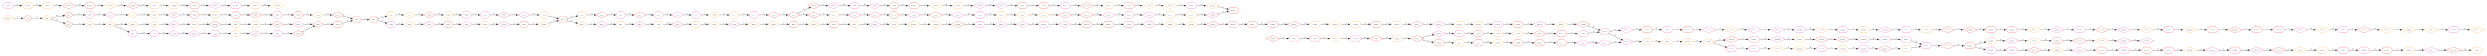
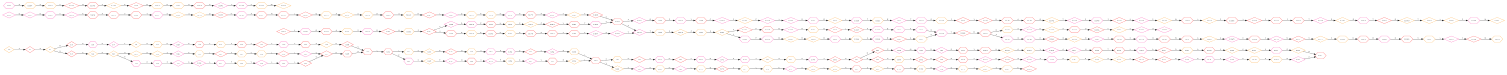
(714, 24) -> (768, 69)
(980, 24) -> none
